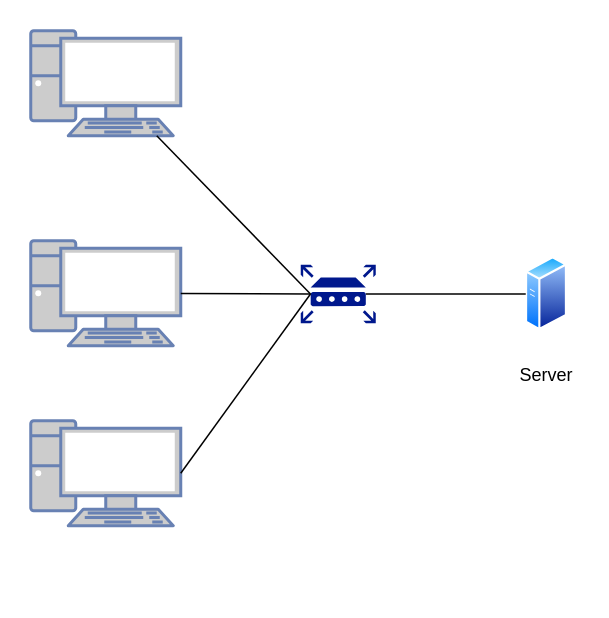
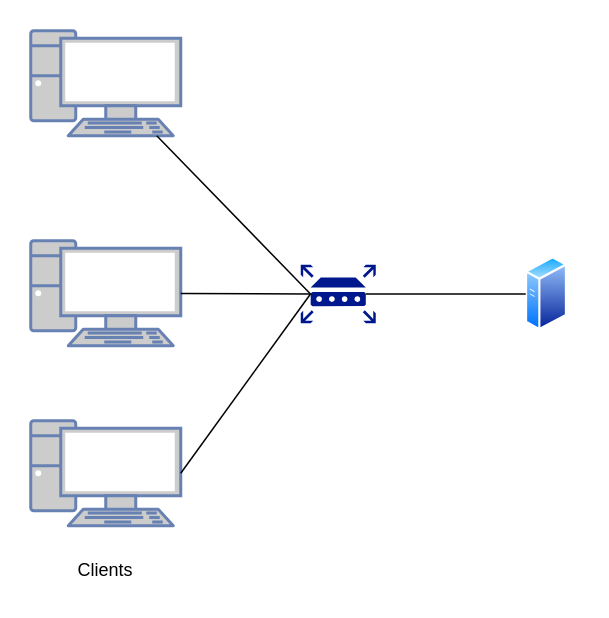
(547, 376) -> none
none -> (106, 571)
